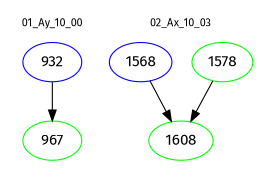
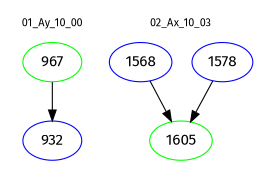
(222, 62) -> (222, 62)
(52, 96) -> (52, 96)
(181, 141) -> (181, 141)
